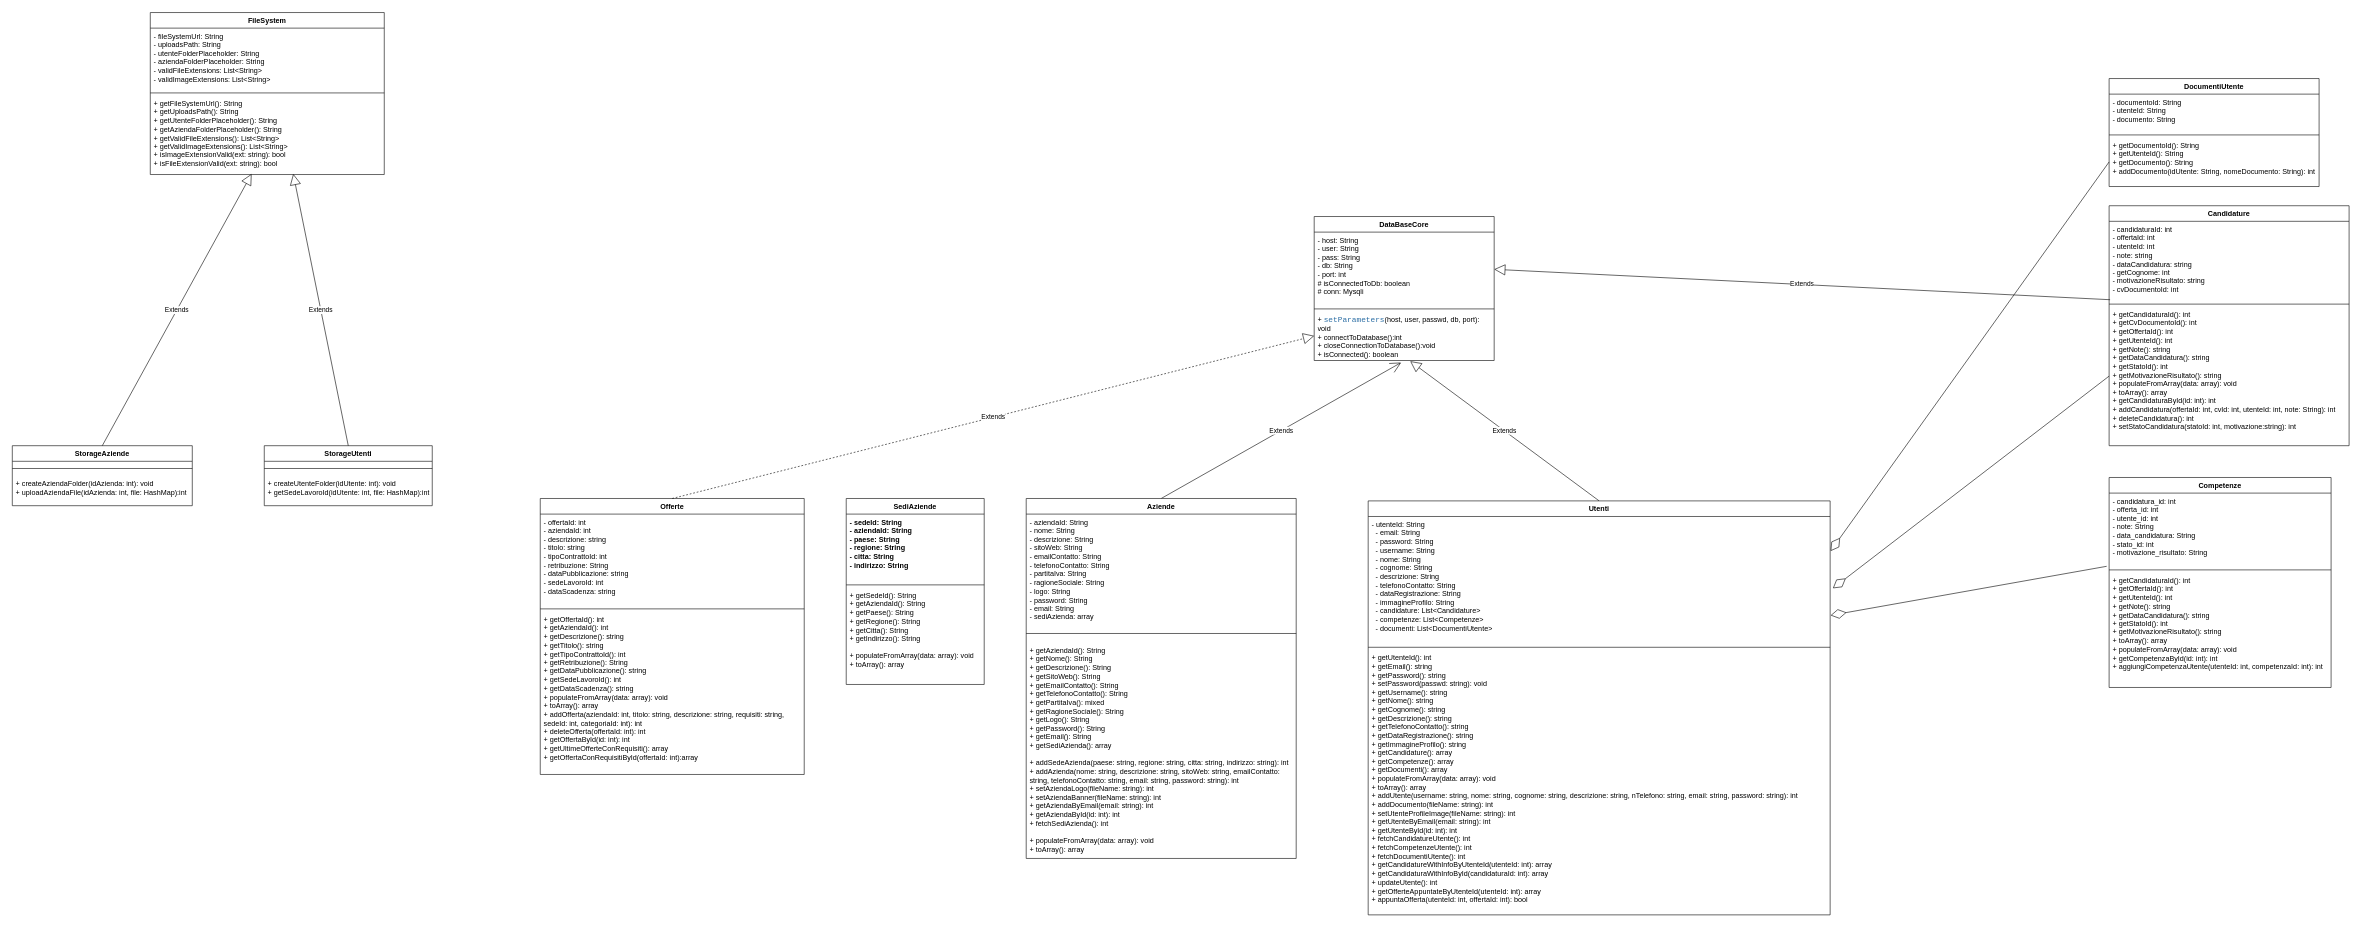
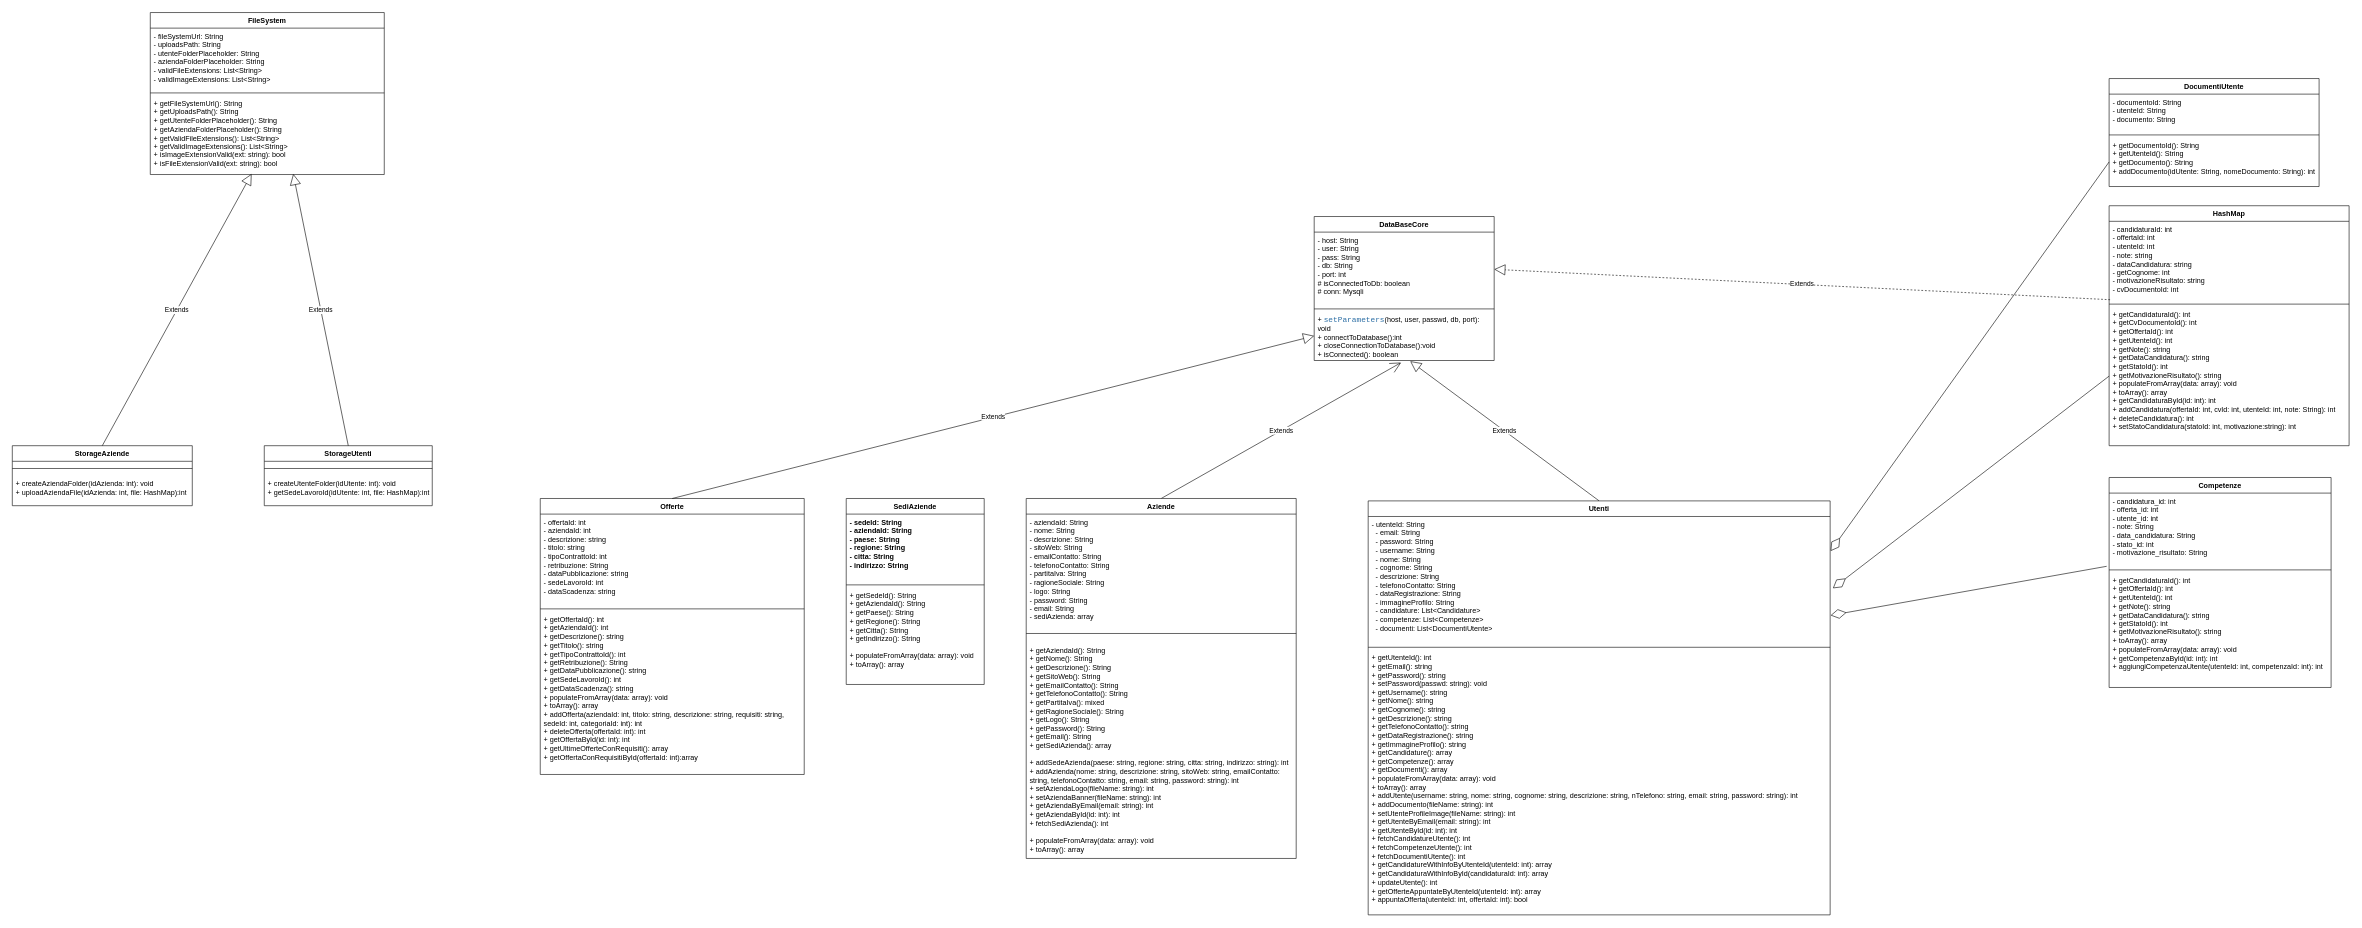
(2229, 214) -> (2229, 214)
(1961, 292) -> (1961, 292)
(826, 459) -> (826, 459)
